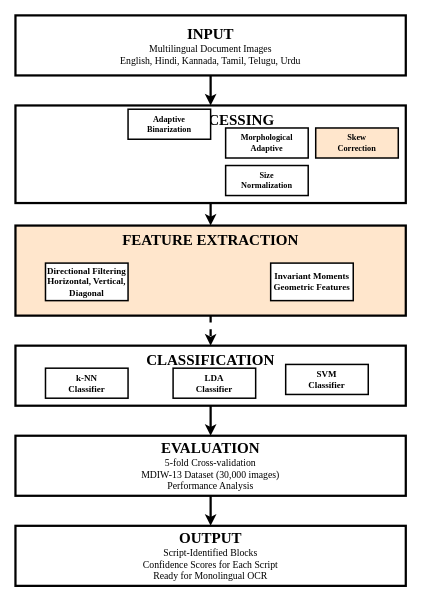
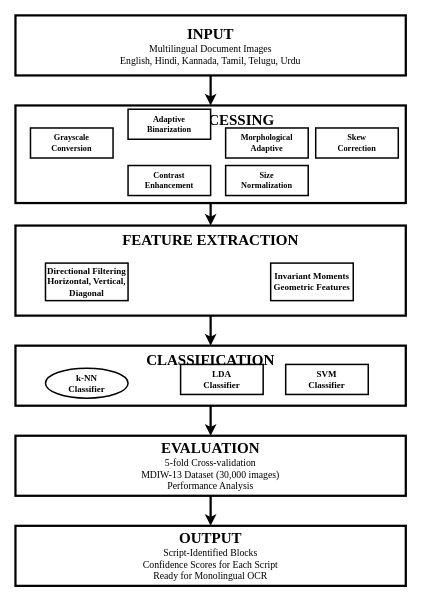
none -> (72, 143)
(357, 143) -> (357, 143)
none -> (169, 180)
(210, 270) -> (210, 270)
(210, 330) -> (210, 330)
(87, 383) -> (87, 383)
(214, 383) -> (222, 379)
